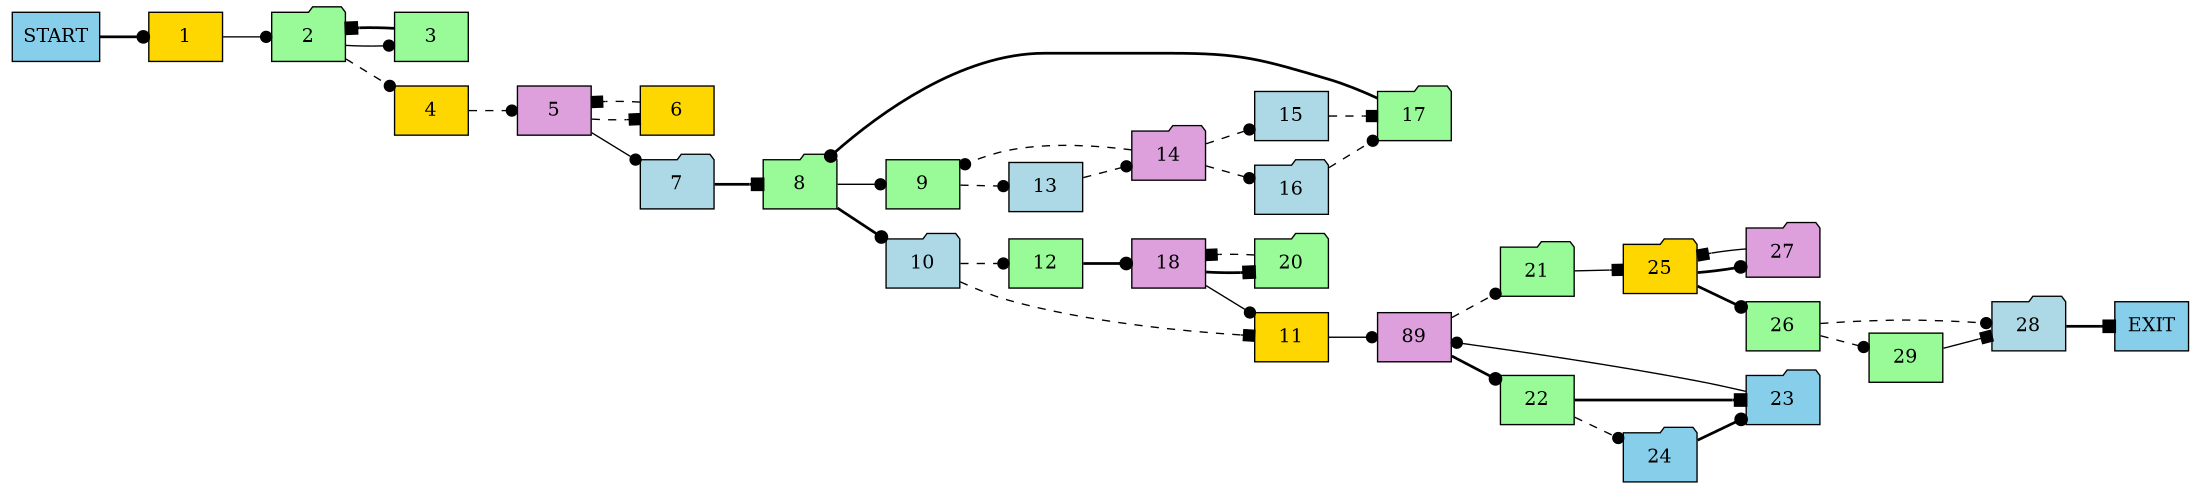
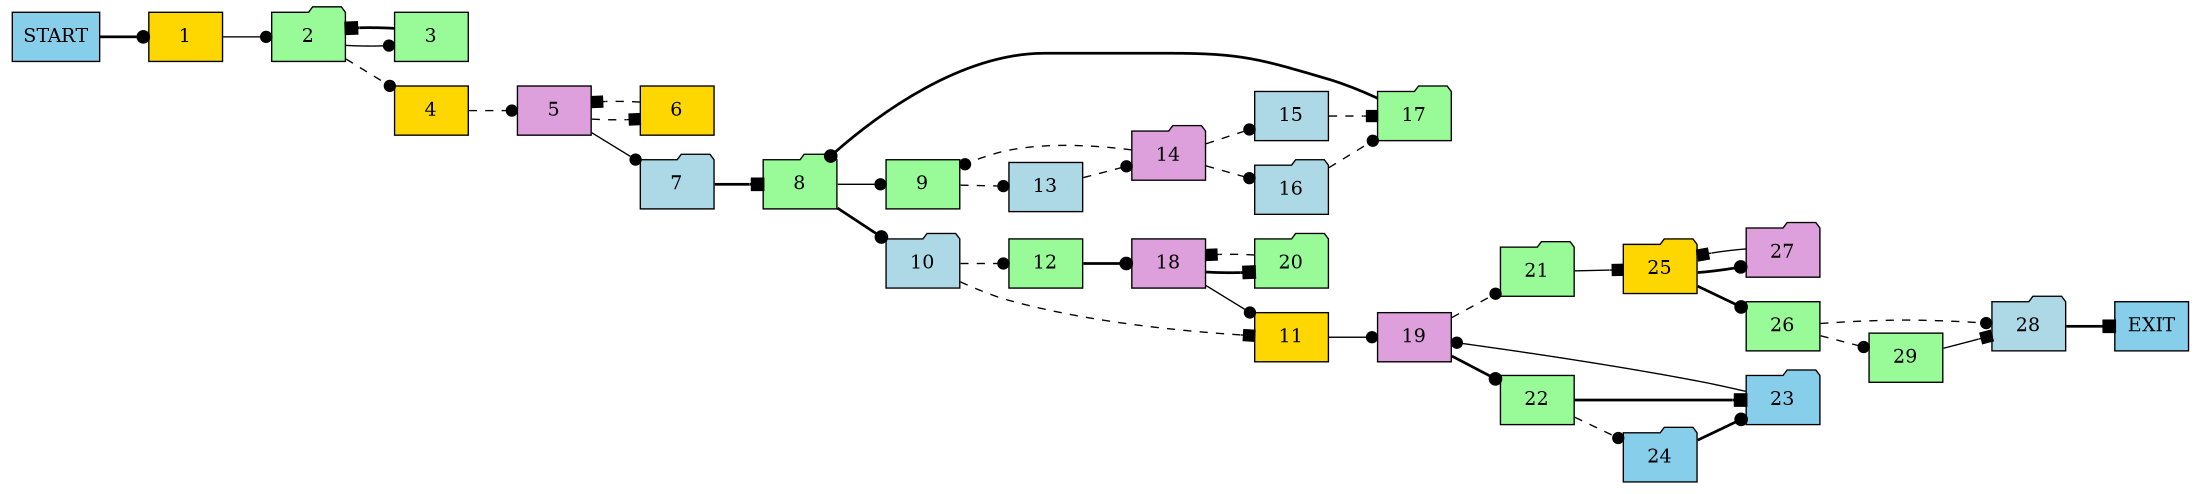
(1414, 337) -> (1414, 337)
